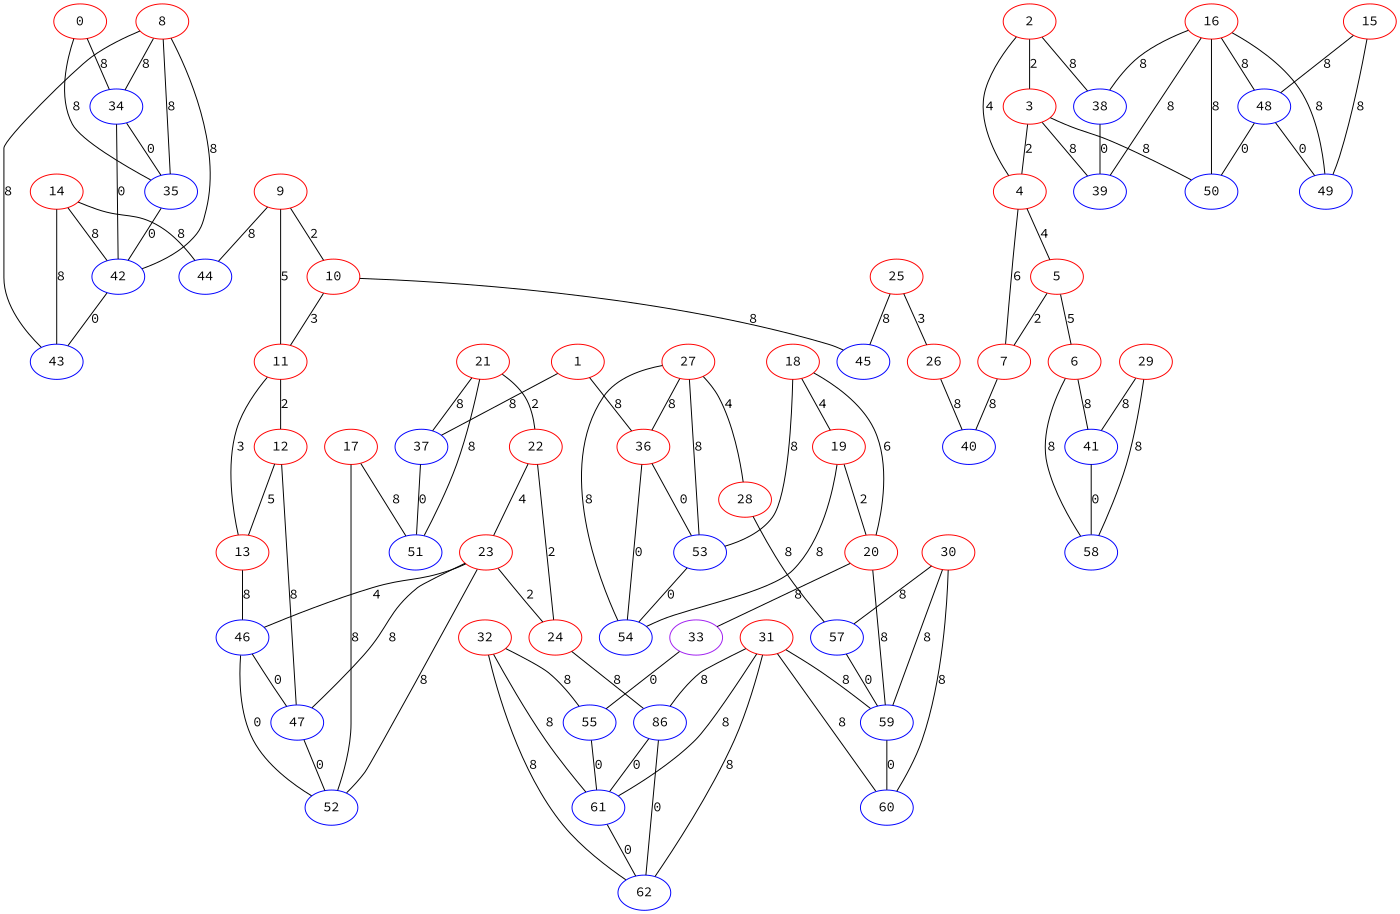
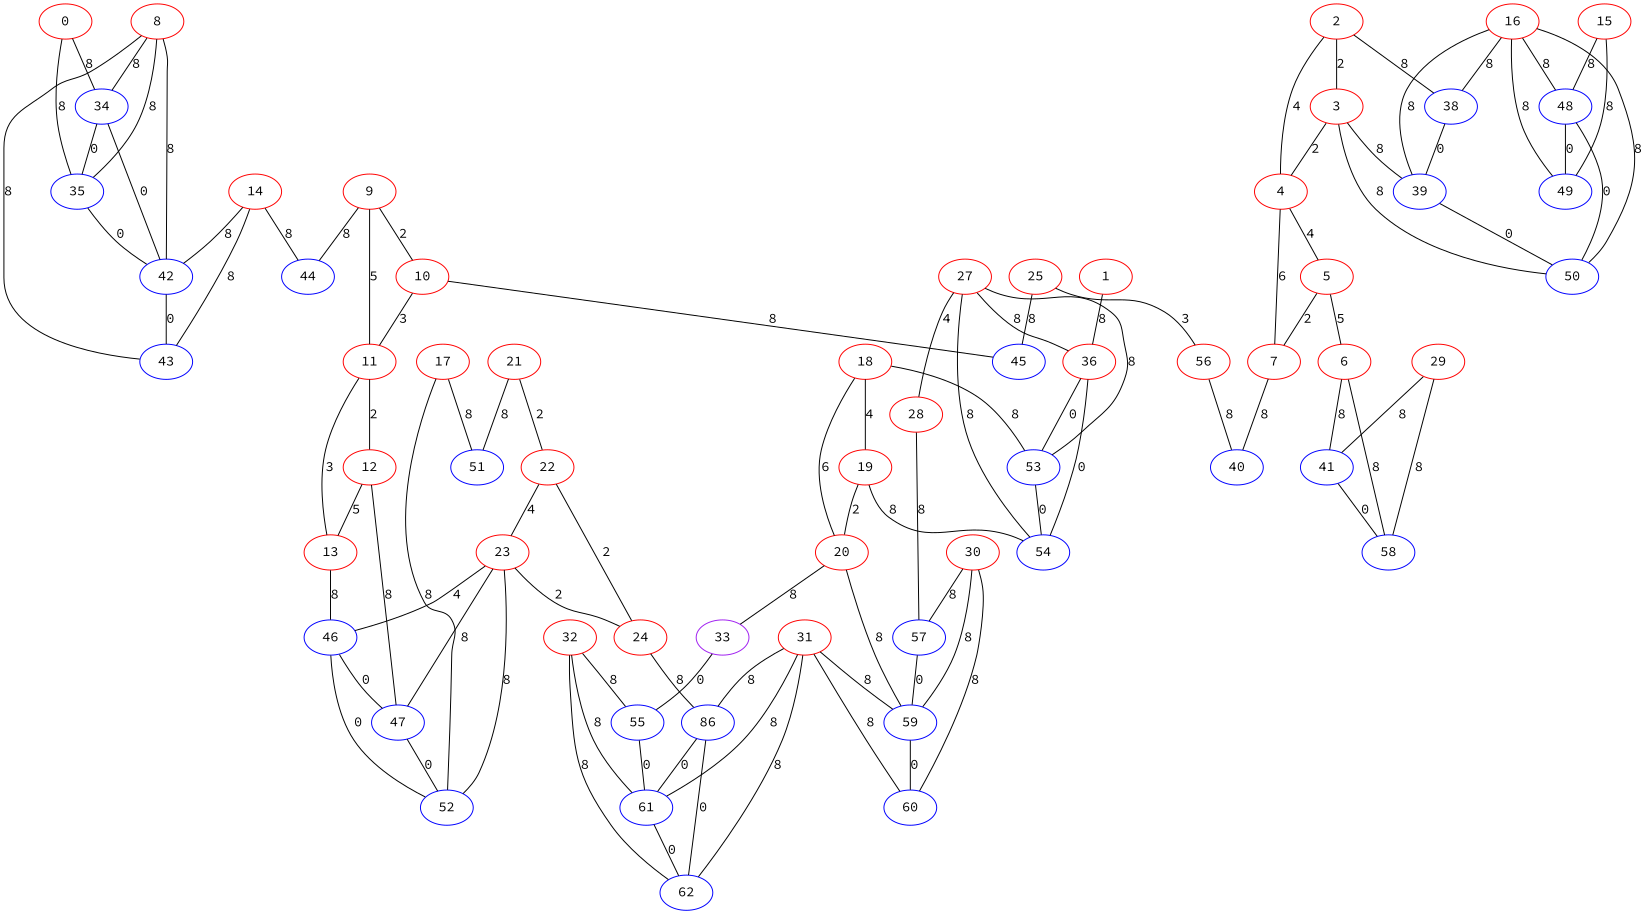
none -> (1496, 234)
(934, 362) -> (1204, 362)
(421, 447) -> none
